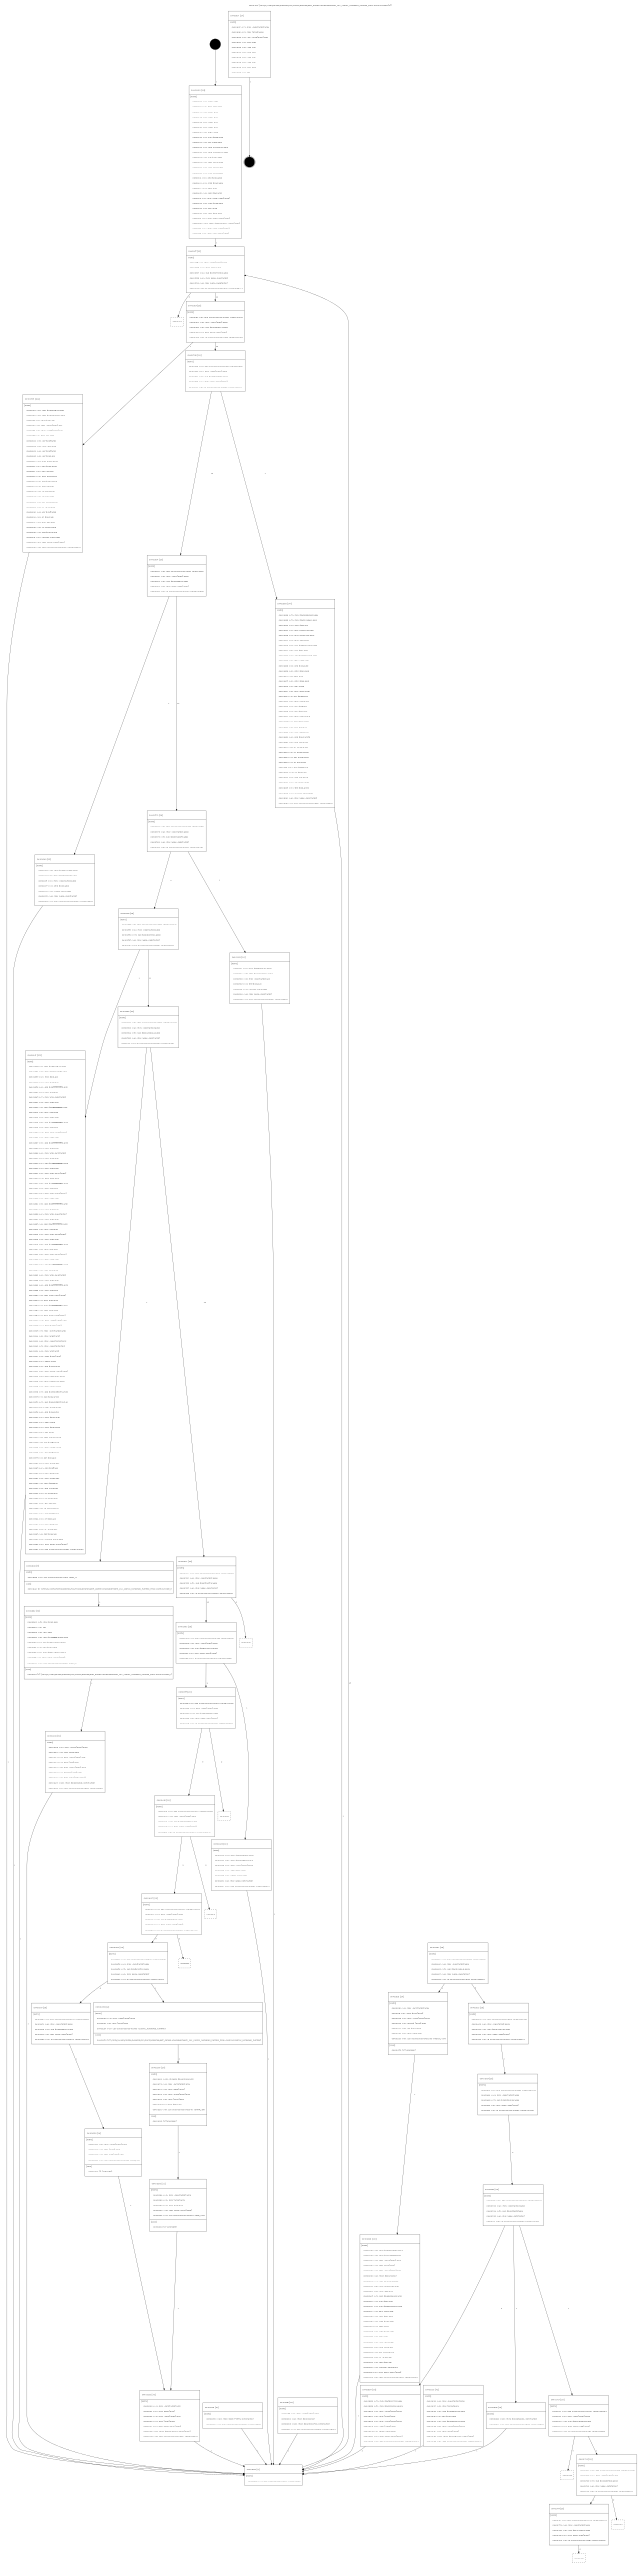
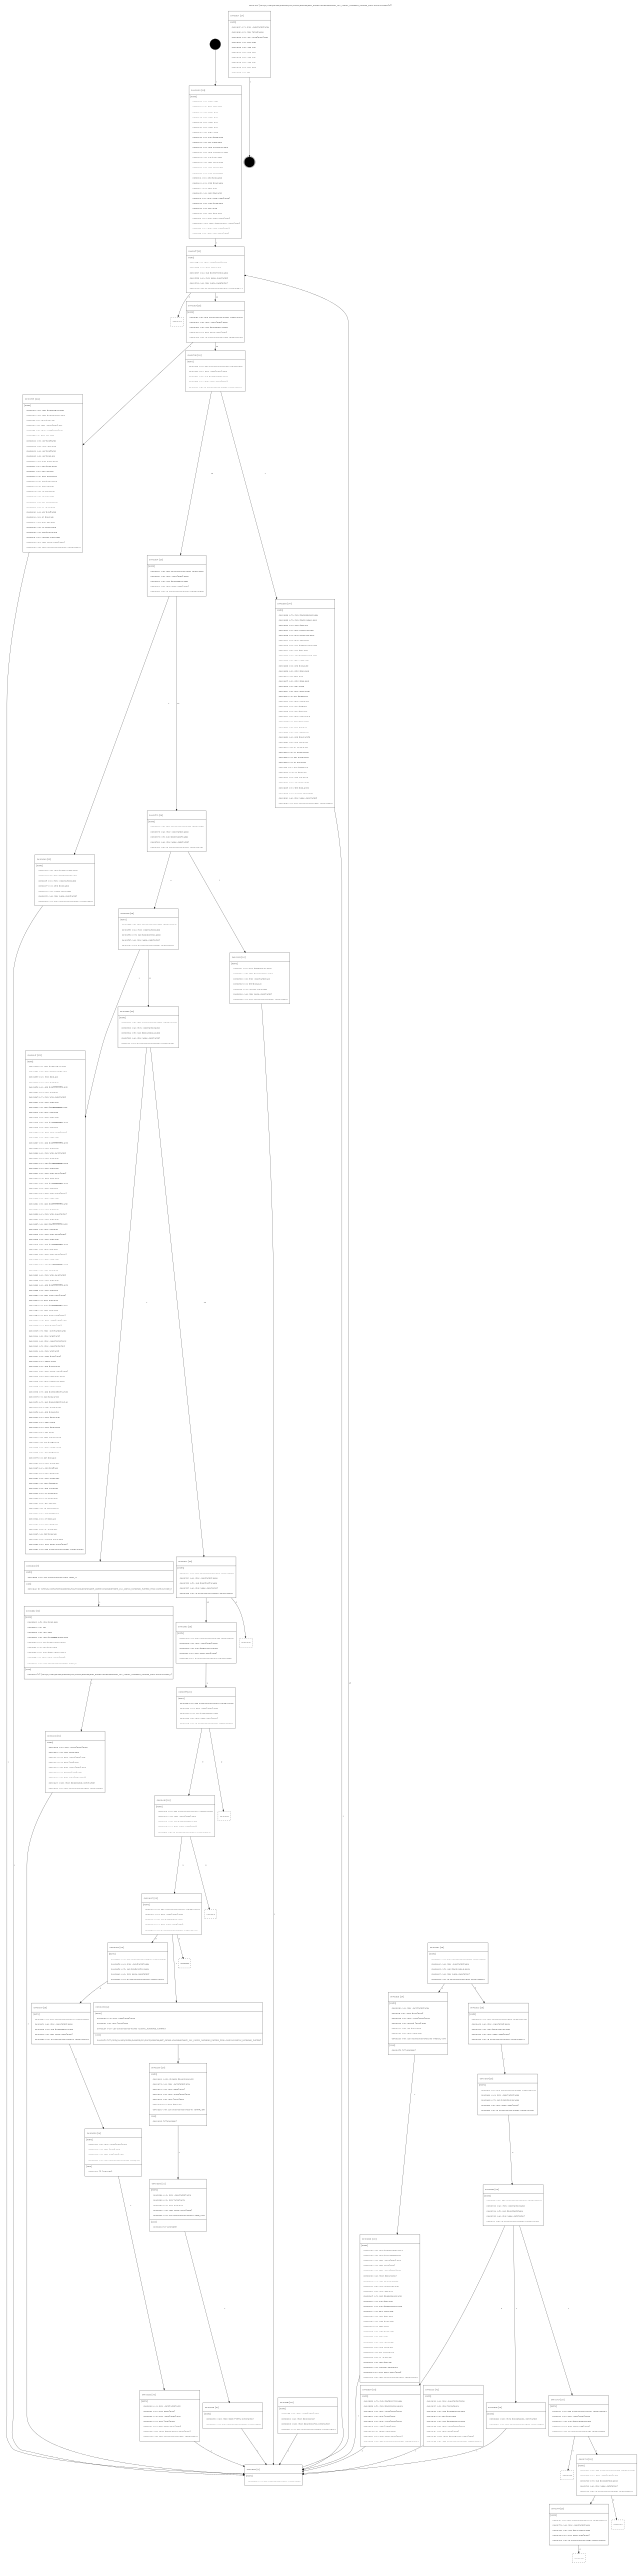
(241, 1865) -> none
(157, 1992) -> (174, 1968)
(19, 2082) -> none
(174, 2310) -> (207, 2316)
